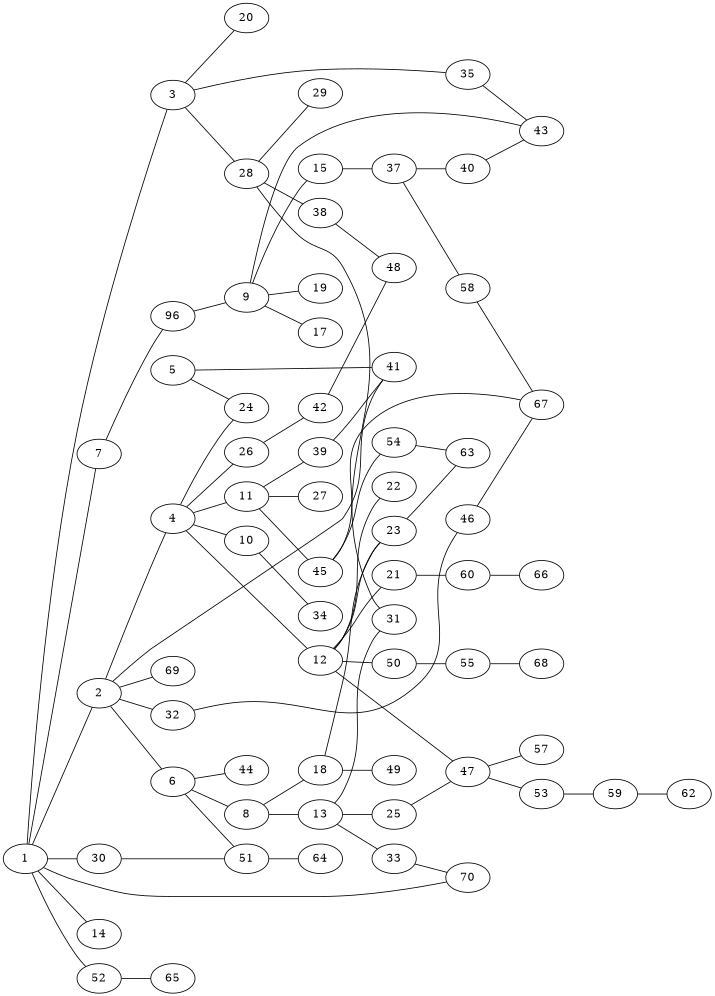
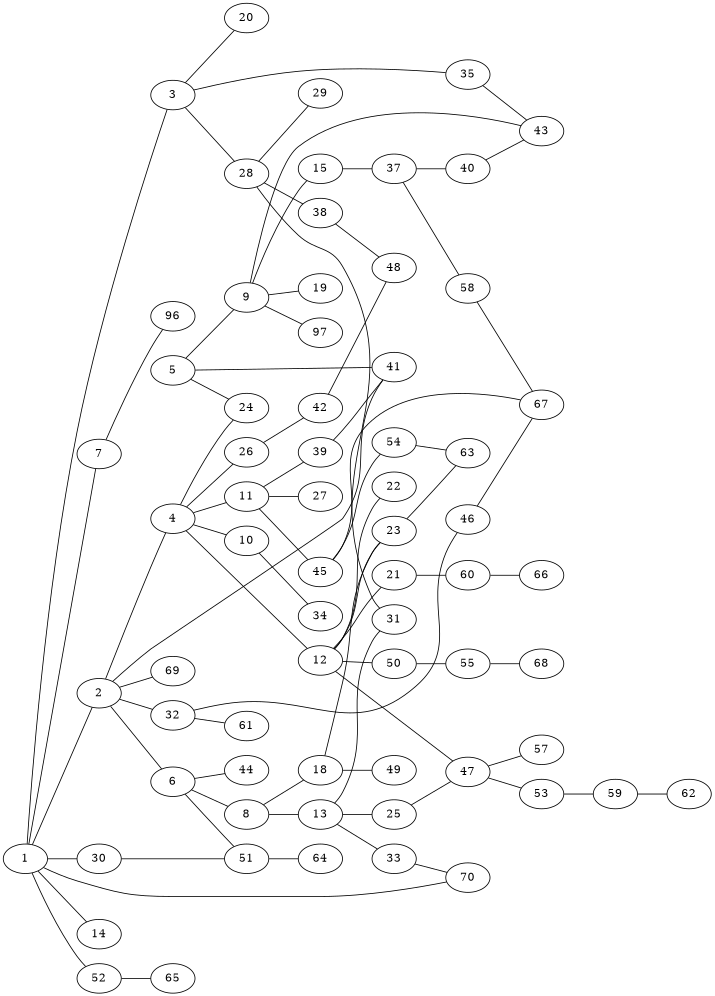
(210, 307) -> (210, 334)
(320, 333) -> (320, 333)
none -> (247, 726)
